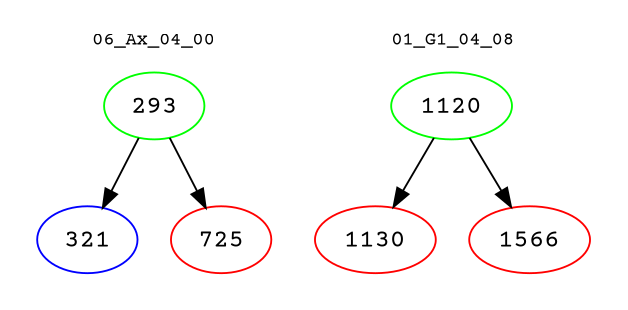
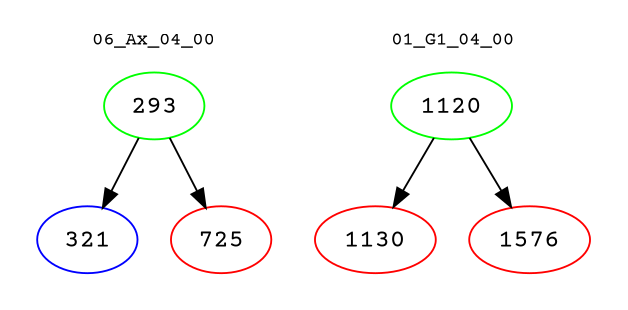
(453, 40) -> (453, 40)
(530, 240) -> (530, 240)
